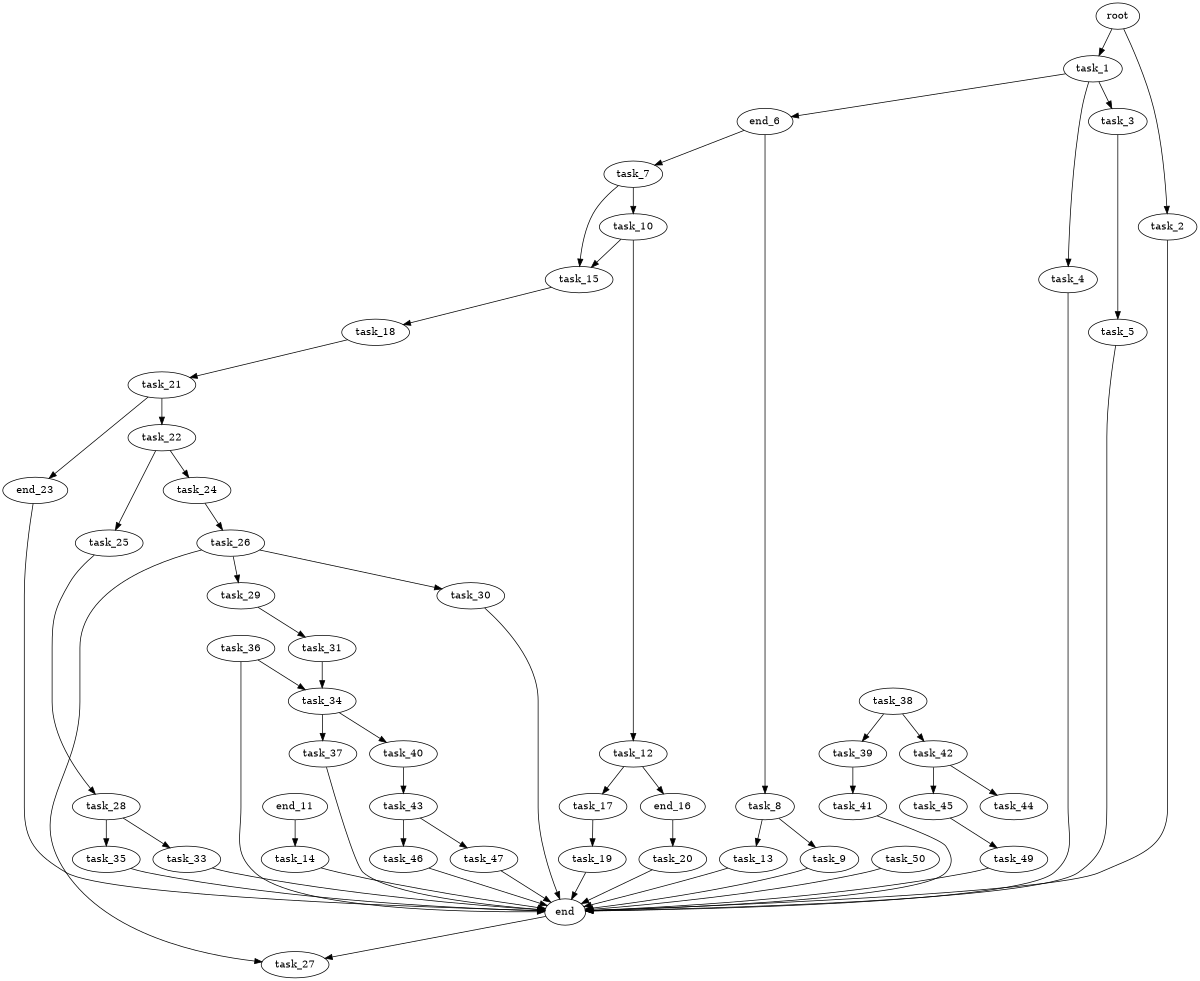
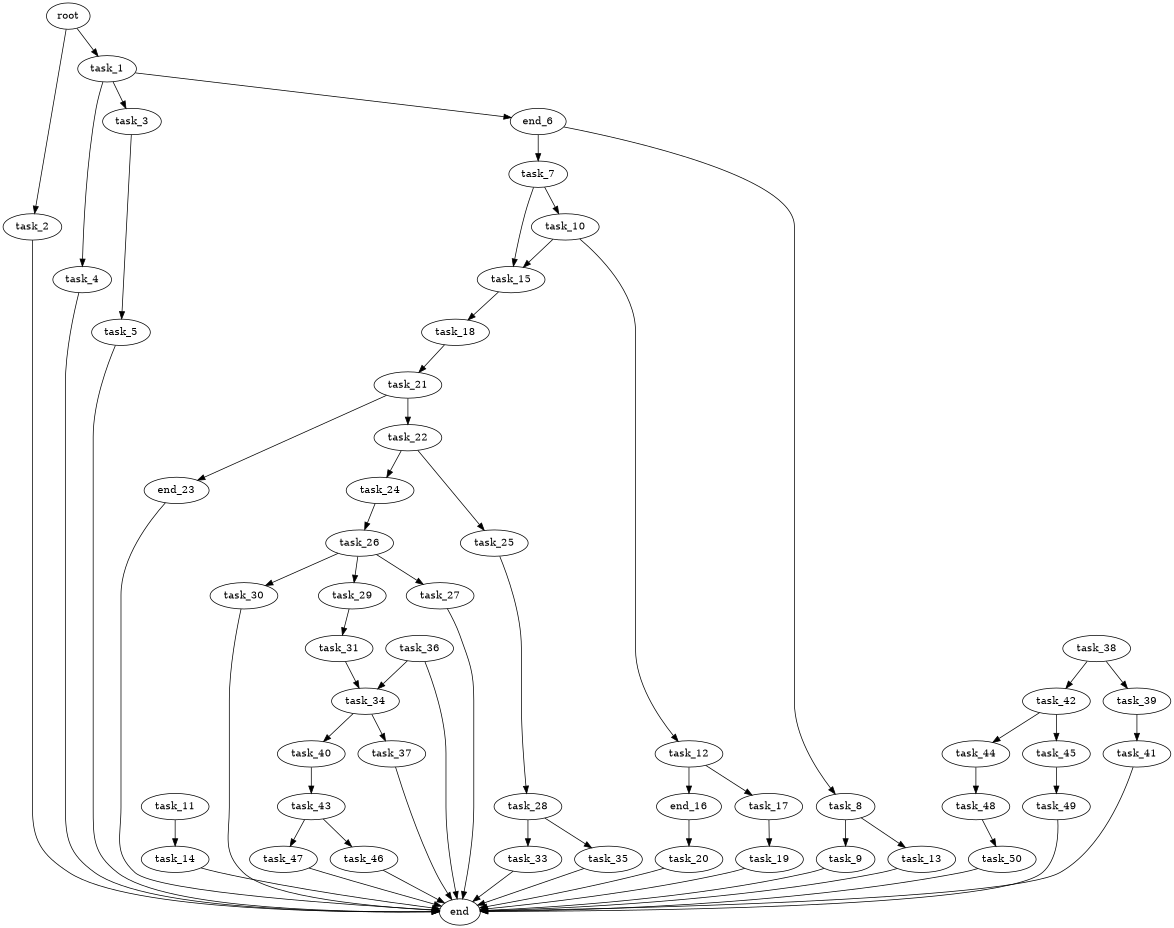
(295, 807) -> (175, 807)
none -> (976, 807)
(439, 937) -> (474, 748)
